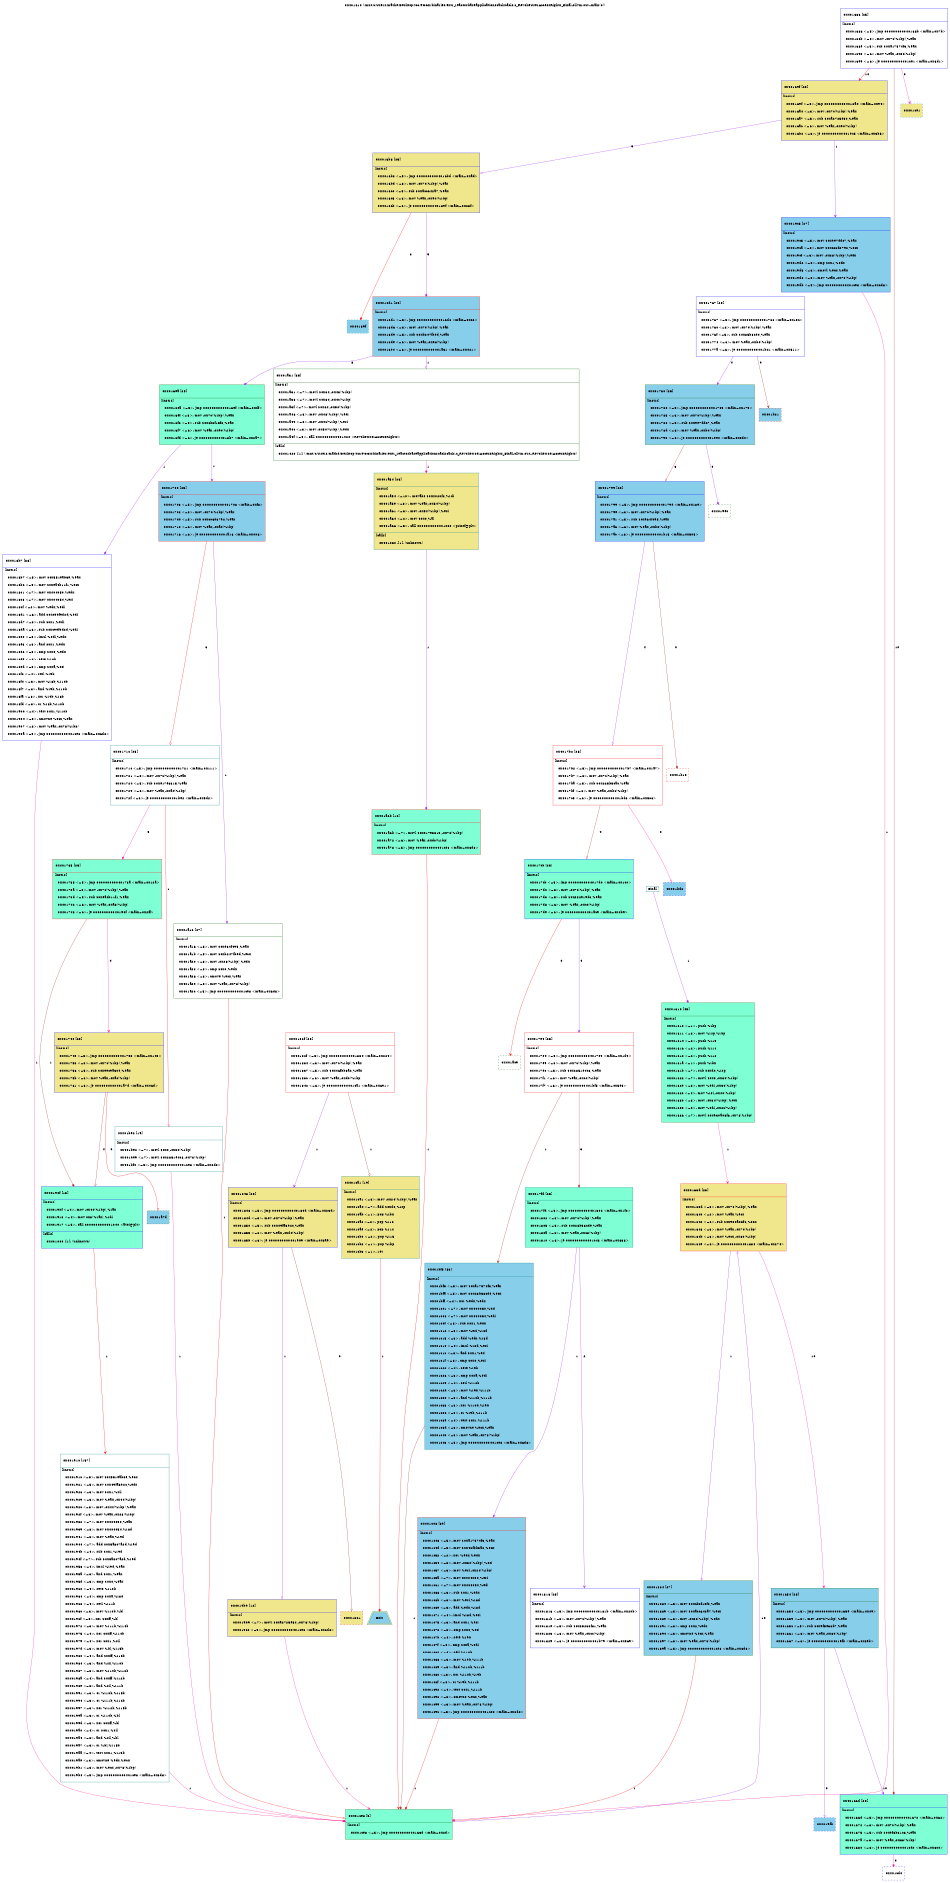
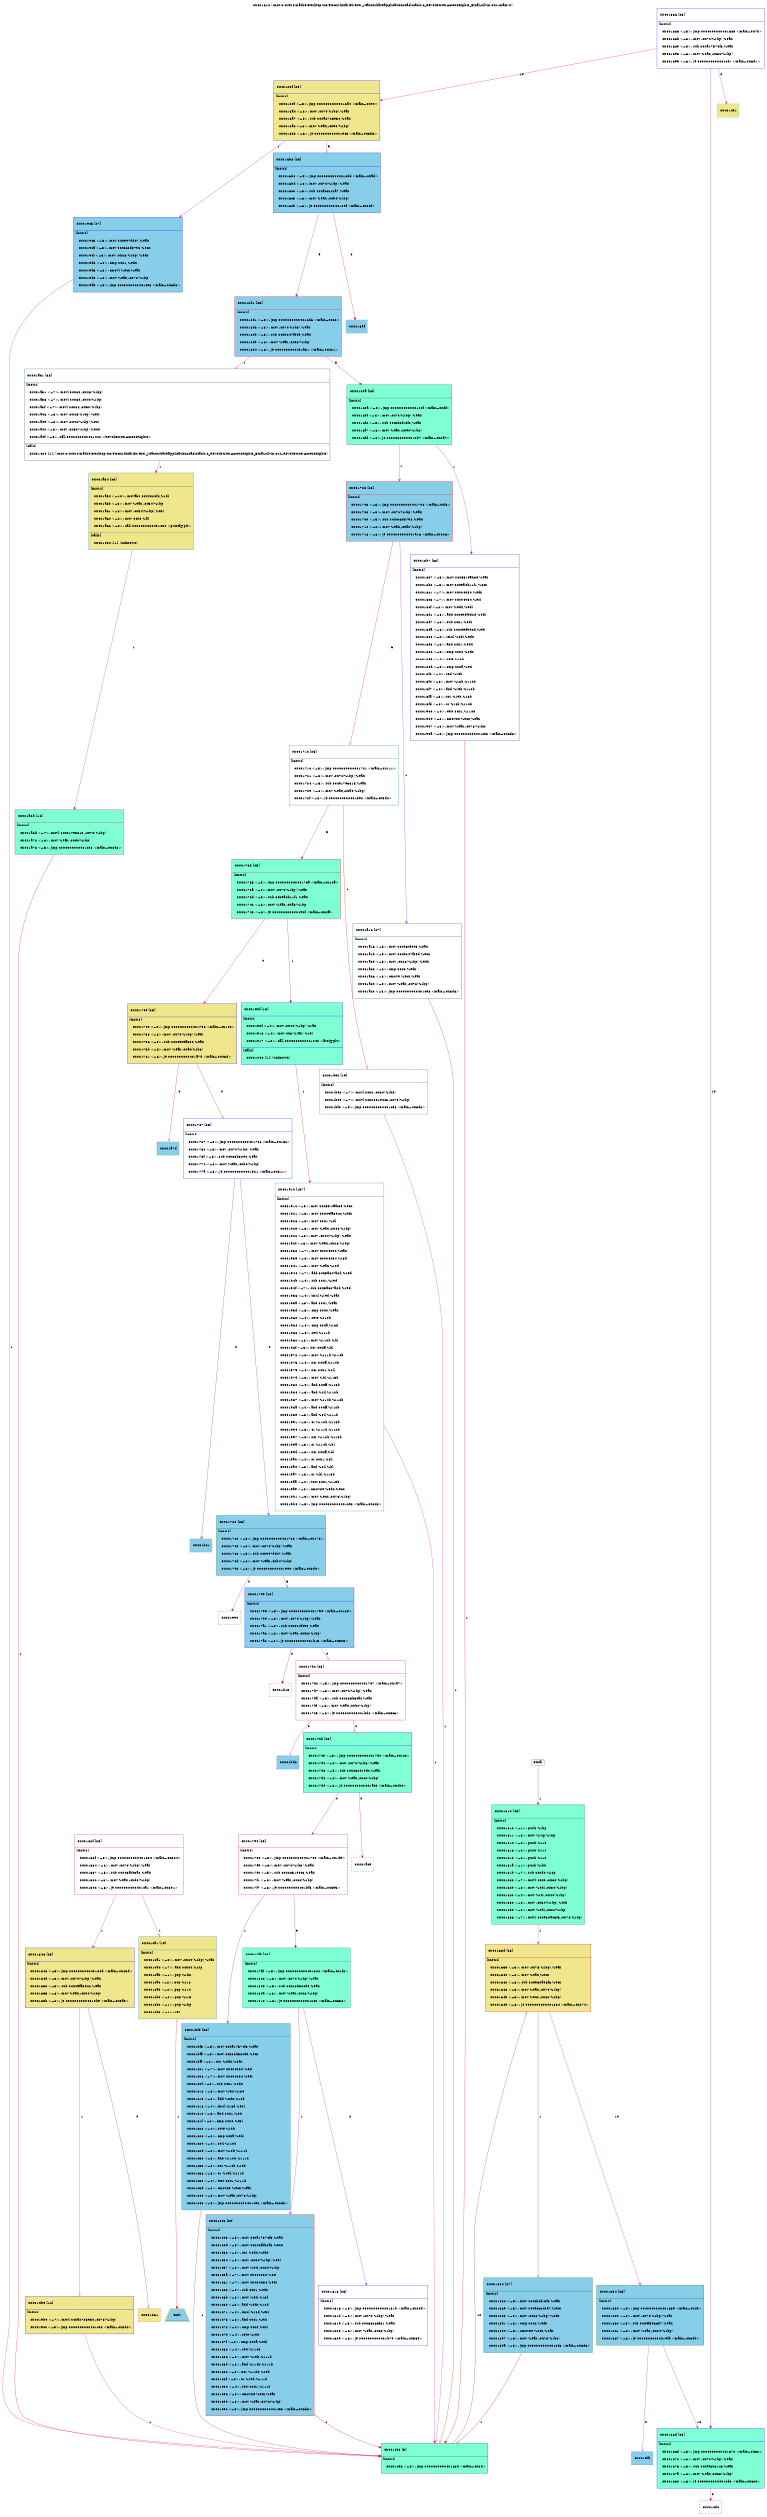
(426, 183) -> (327, 183)
(100, 1138) -> (209, 1090)
(35, 1410) -> (465, 1592)
(760, 1671) -> (475, 2228)
